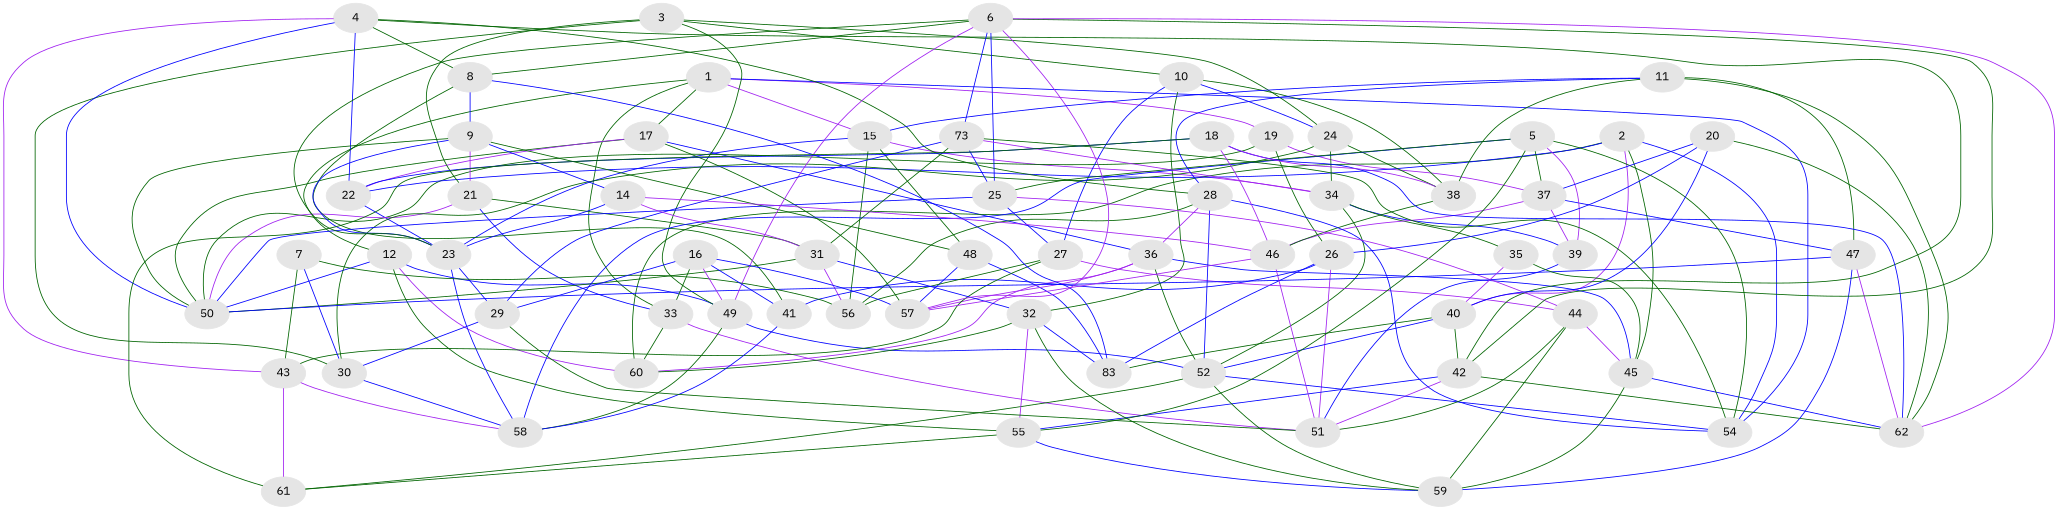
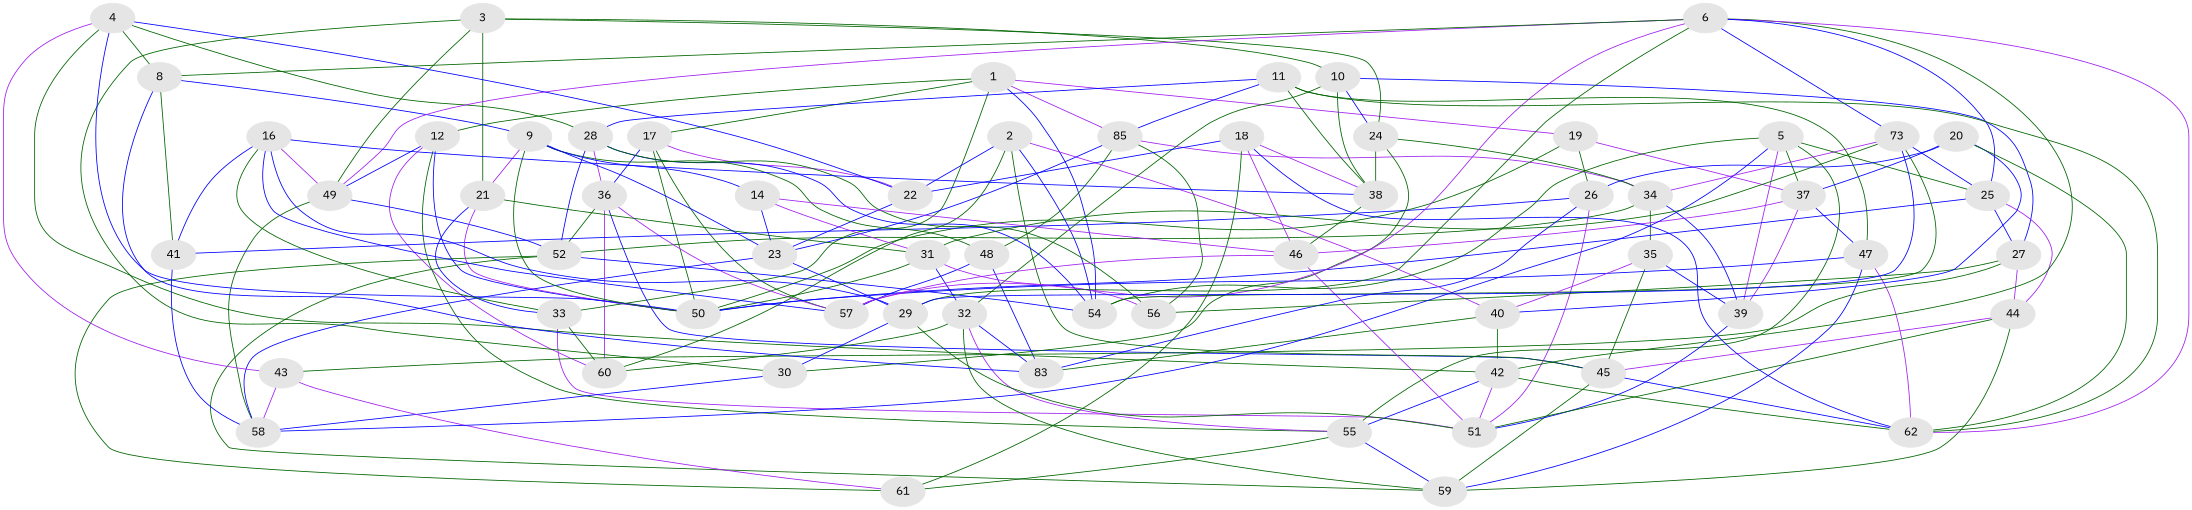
(522, 51) -> (1454, 214)
(870, 136) -> (1120, 136)
none -> (901, 179)
(299, 255) -> none
none -> (1691, 282)
(1334, 342) -> none
